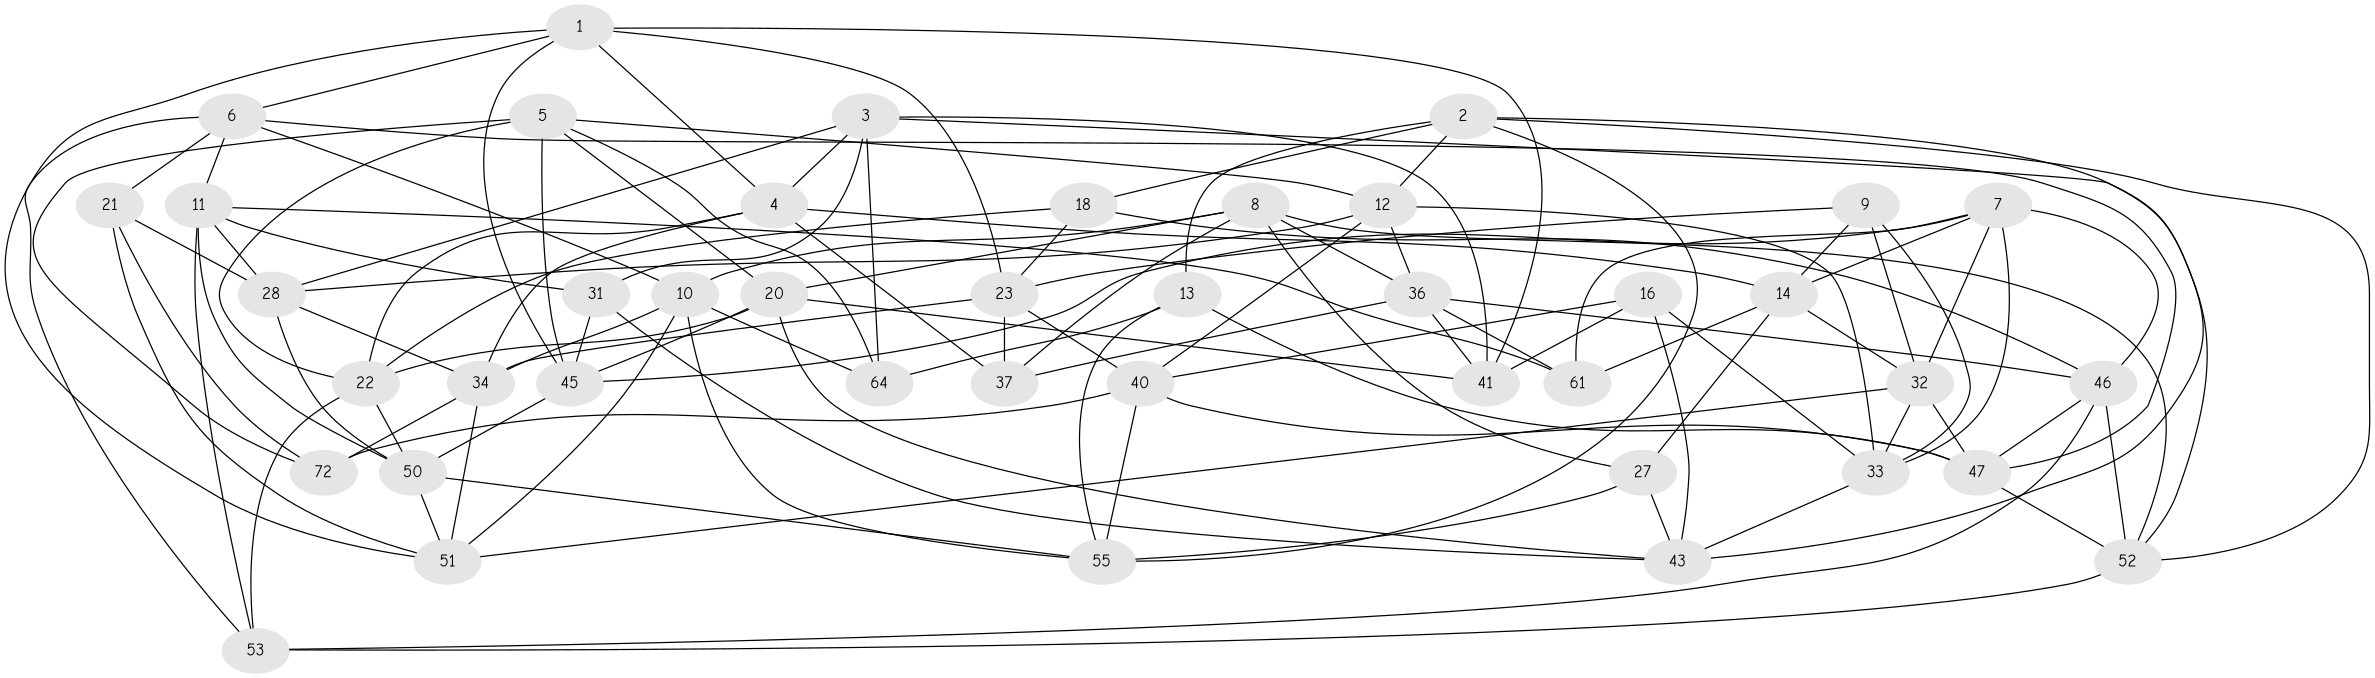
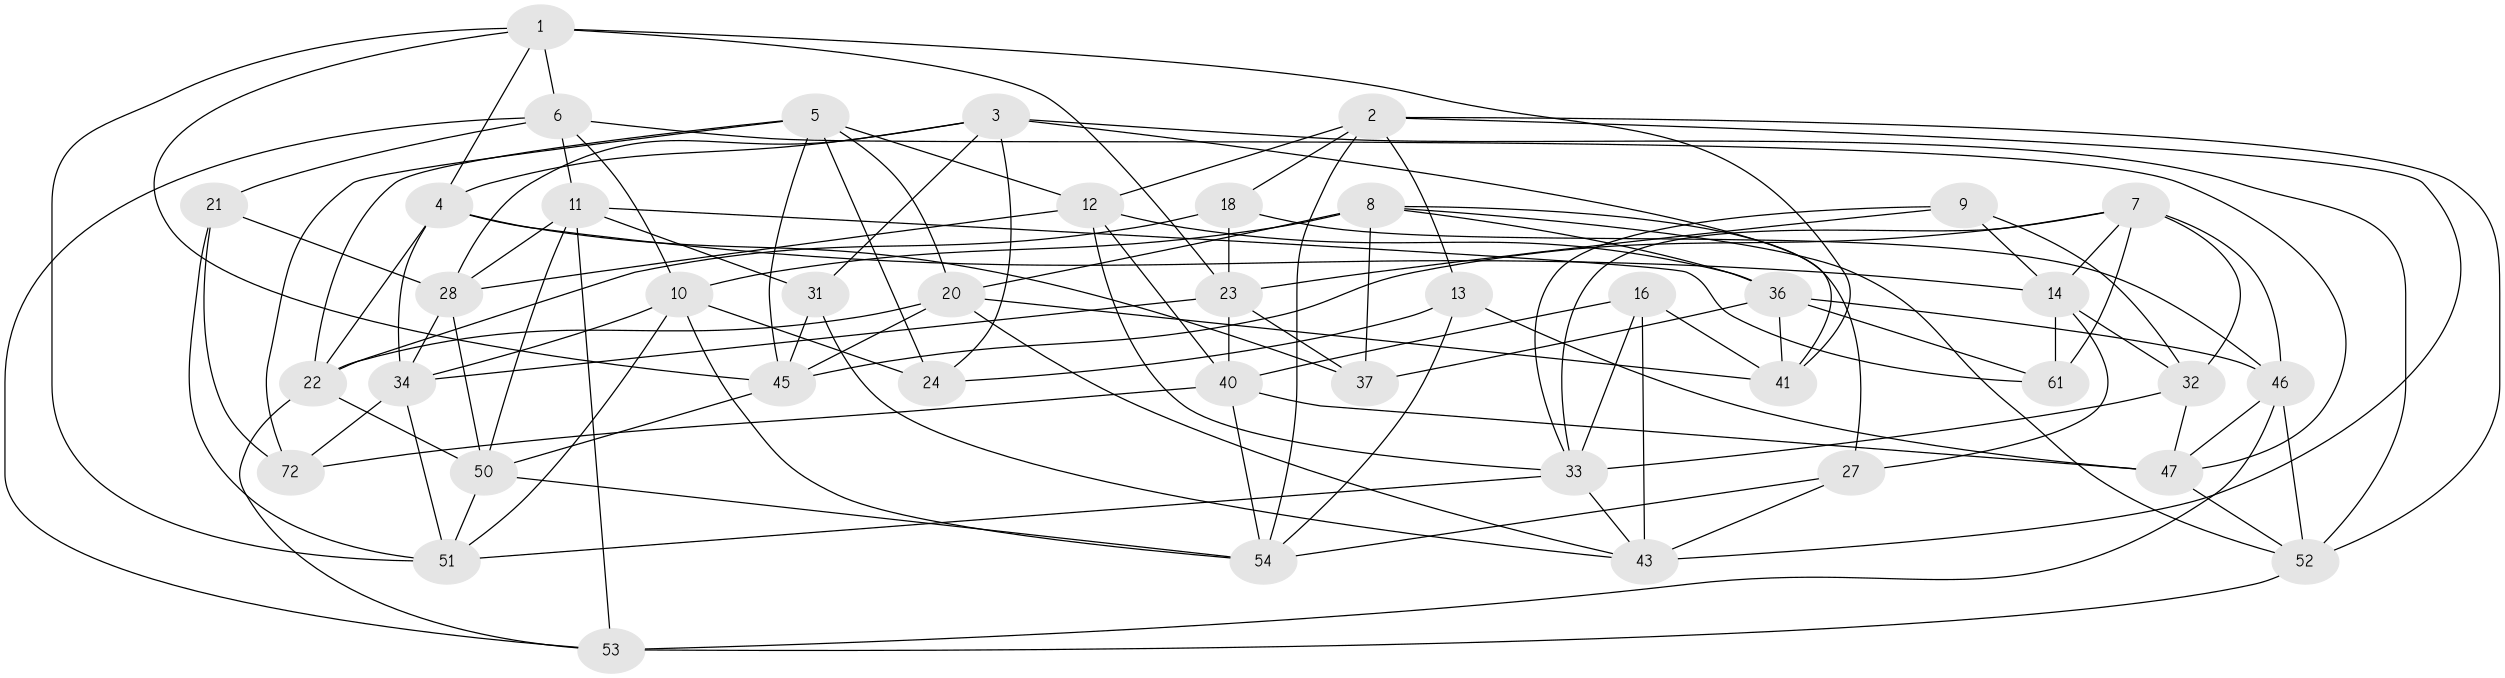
(879, 384) -> (932, 384)
(1184, 473) -> (1010, 517)
(1102, 562) -> (1263, 562)
